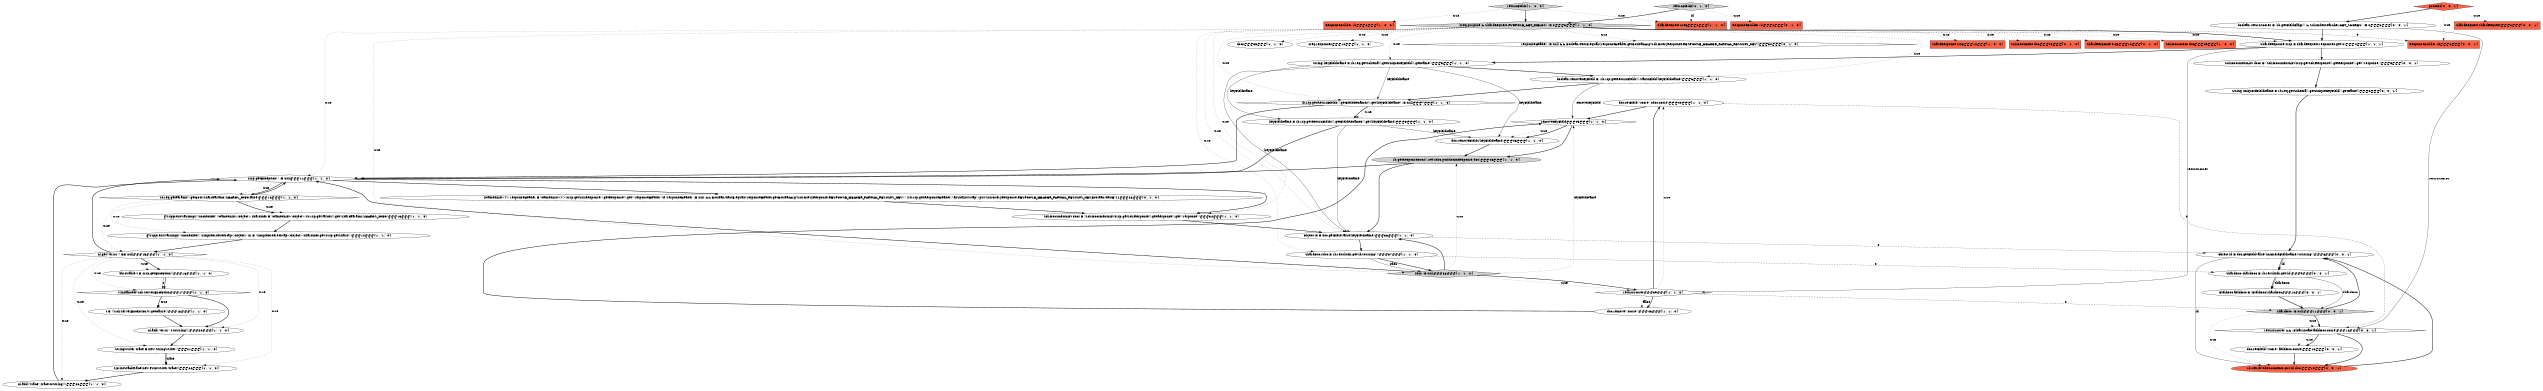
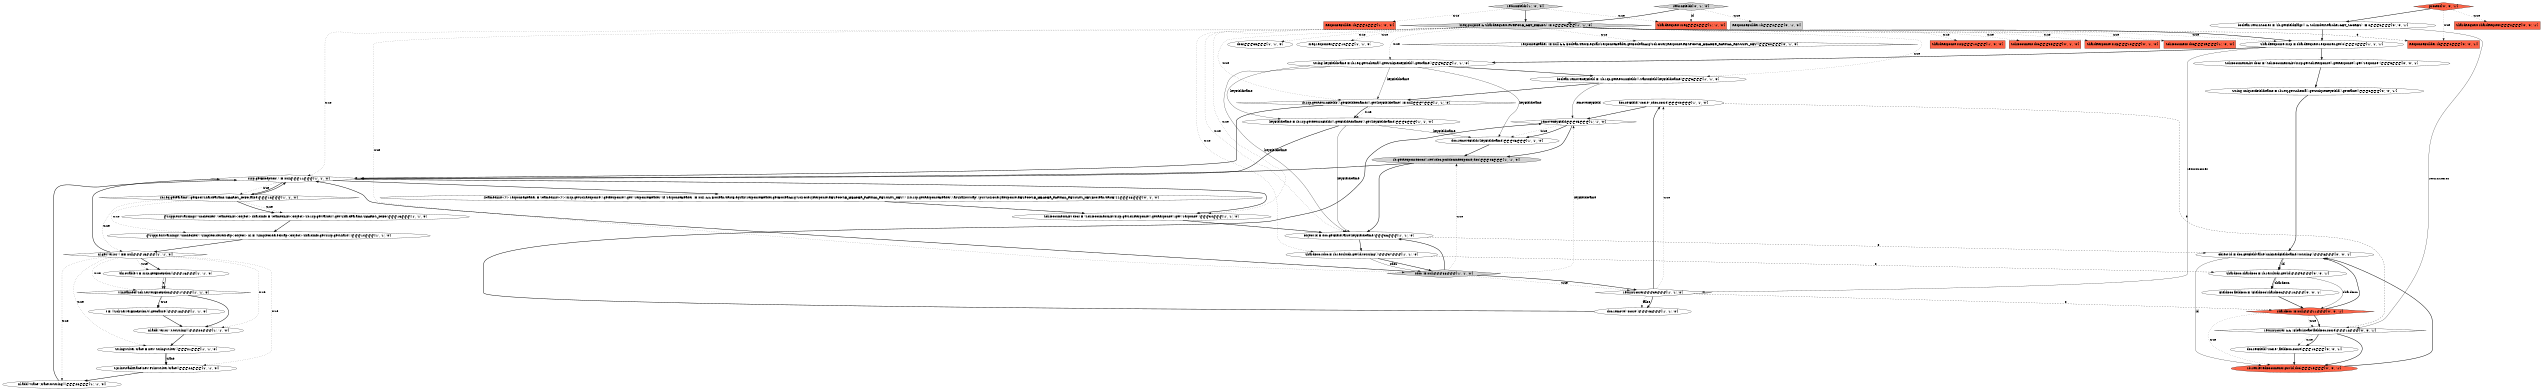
(1767, 26) -> (1767, 26)
(2310, 312) -> (2310, 312)
